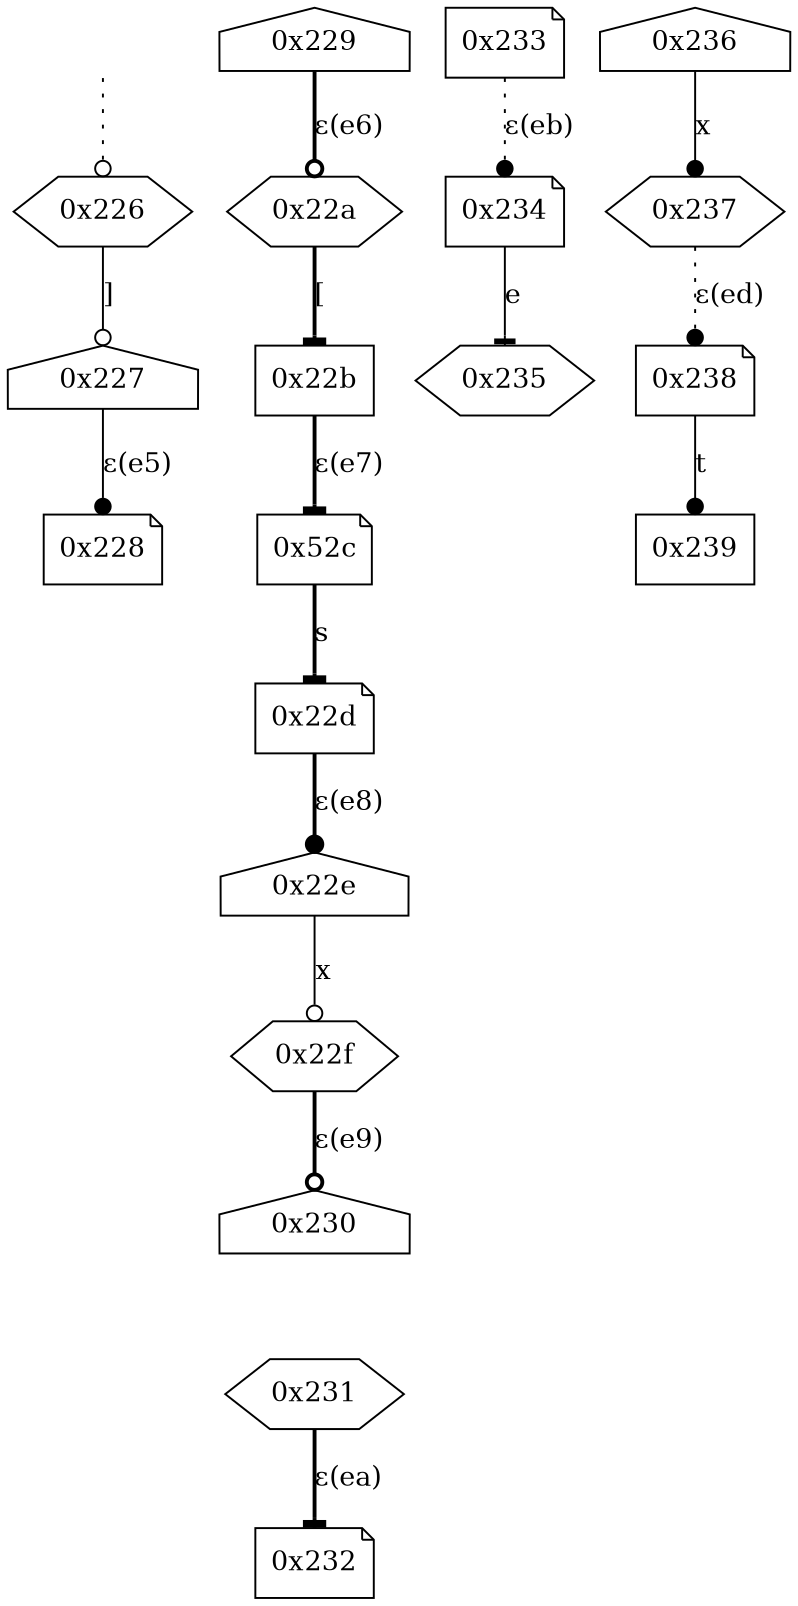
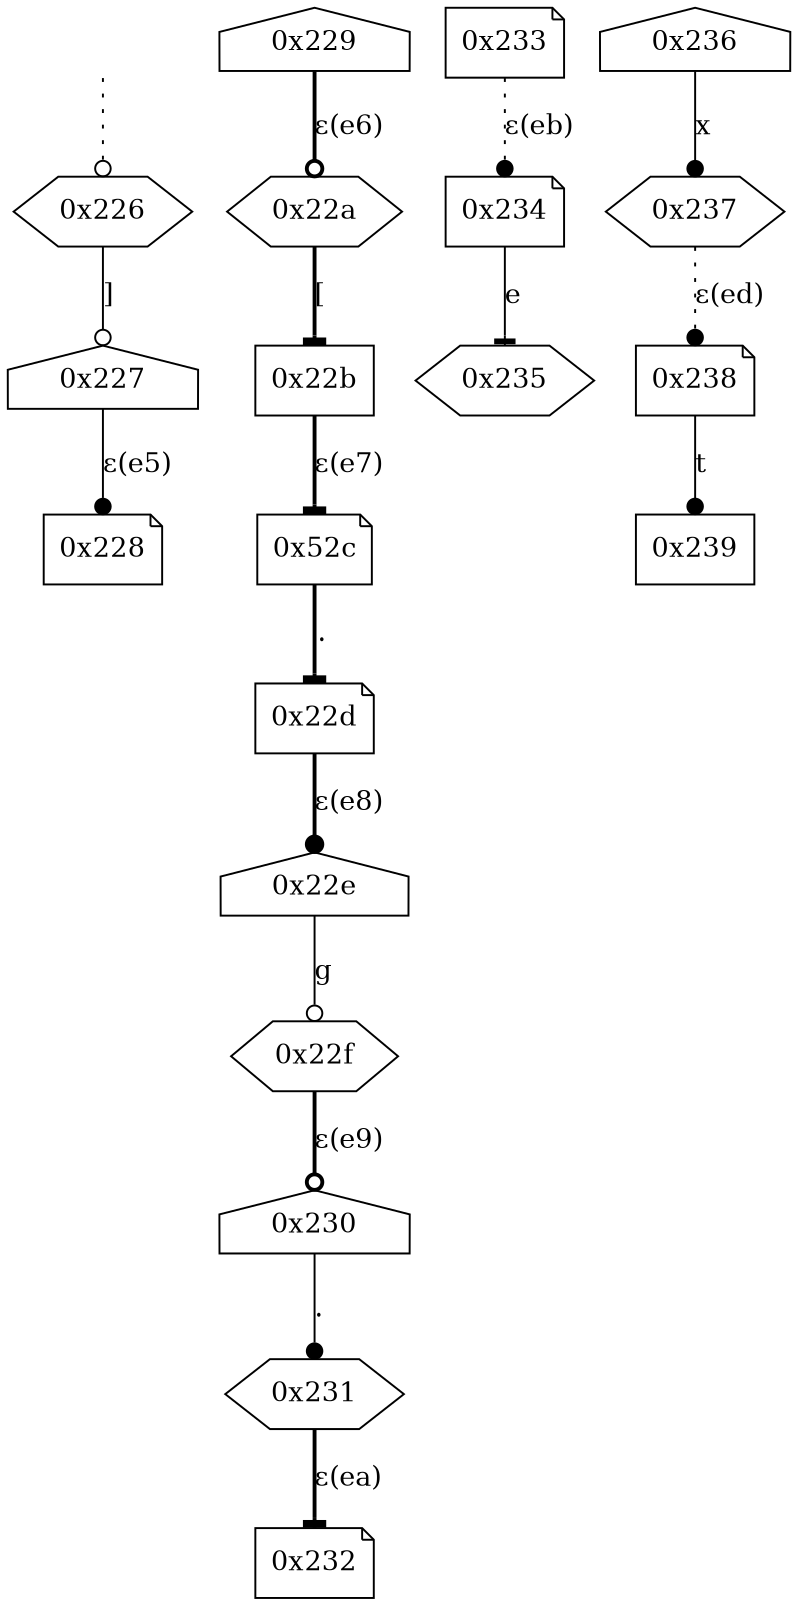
(322, 634) -> (322, 634)
(324, 972) -> (324, 972)
none -> (315, 1298)
